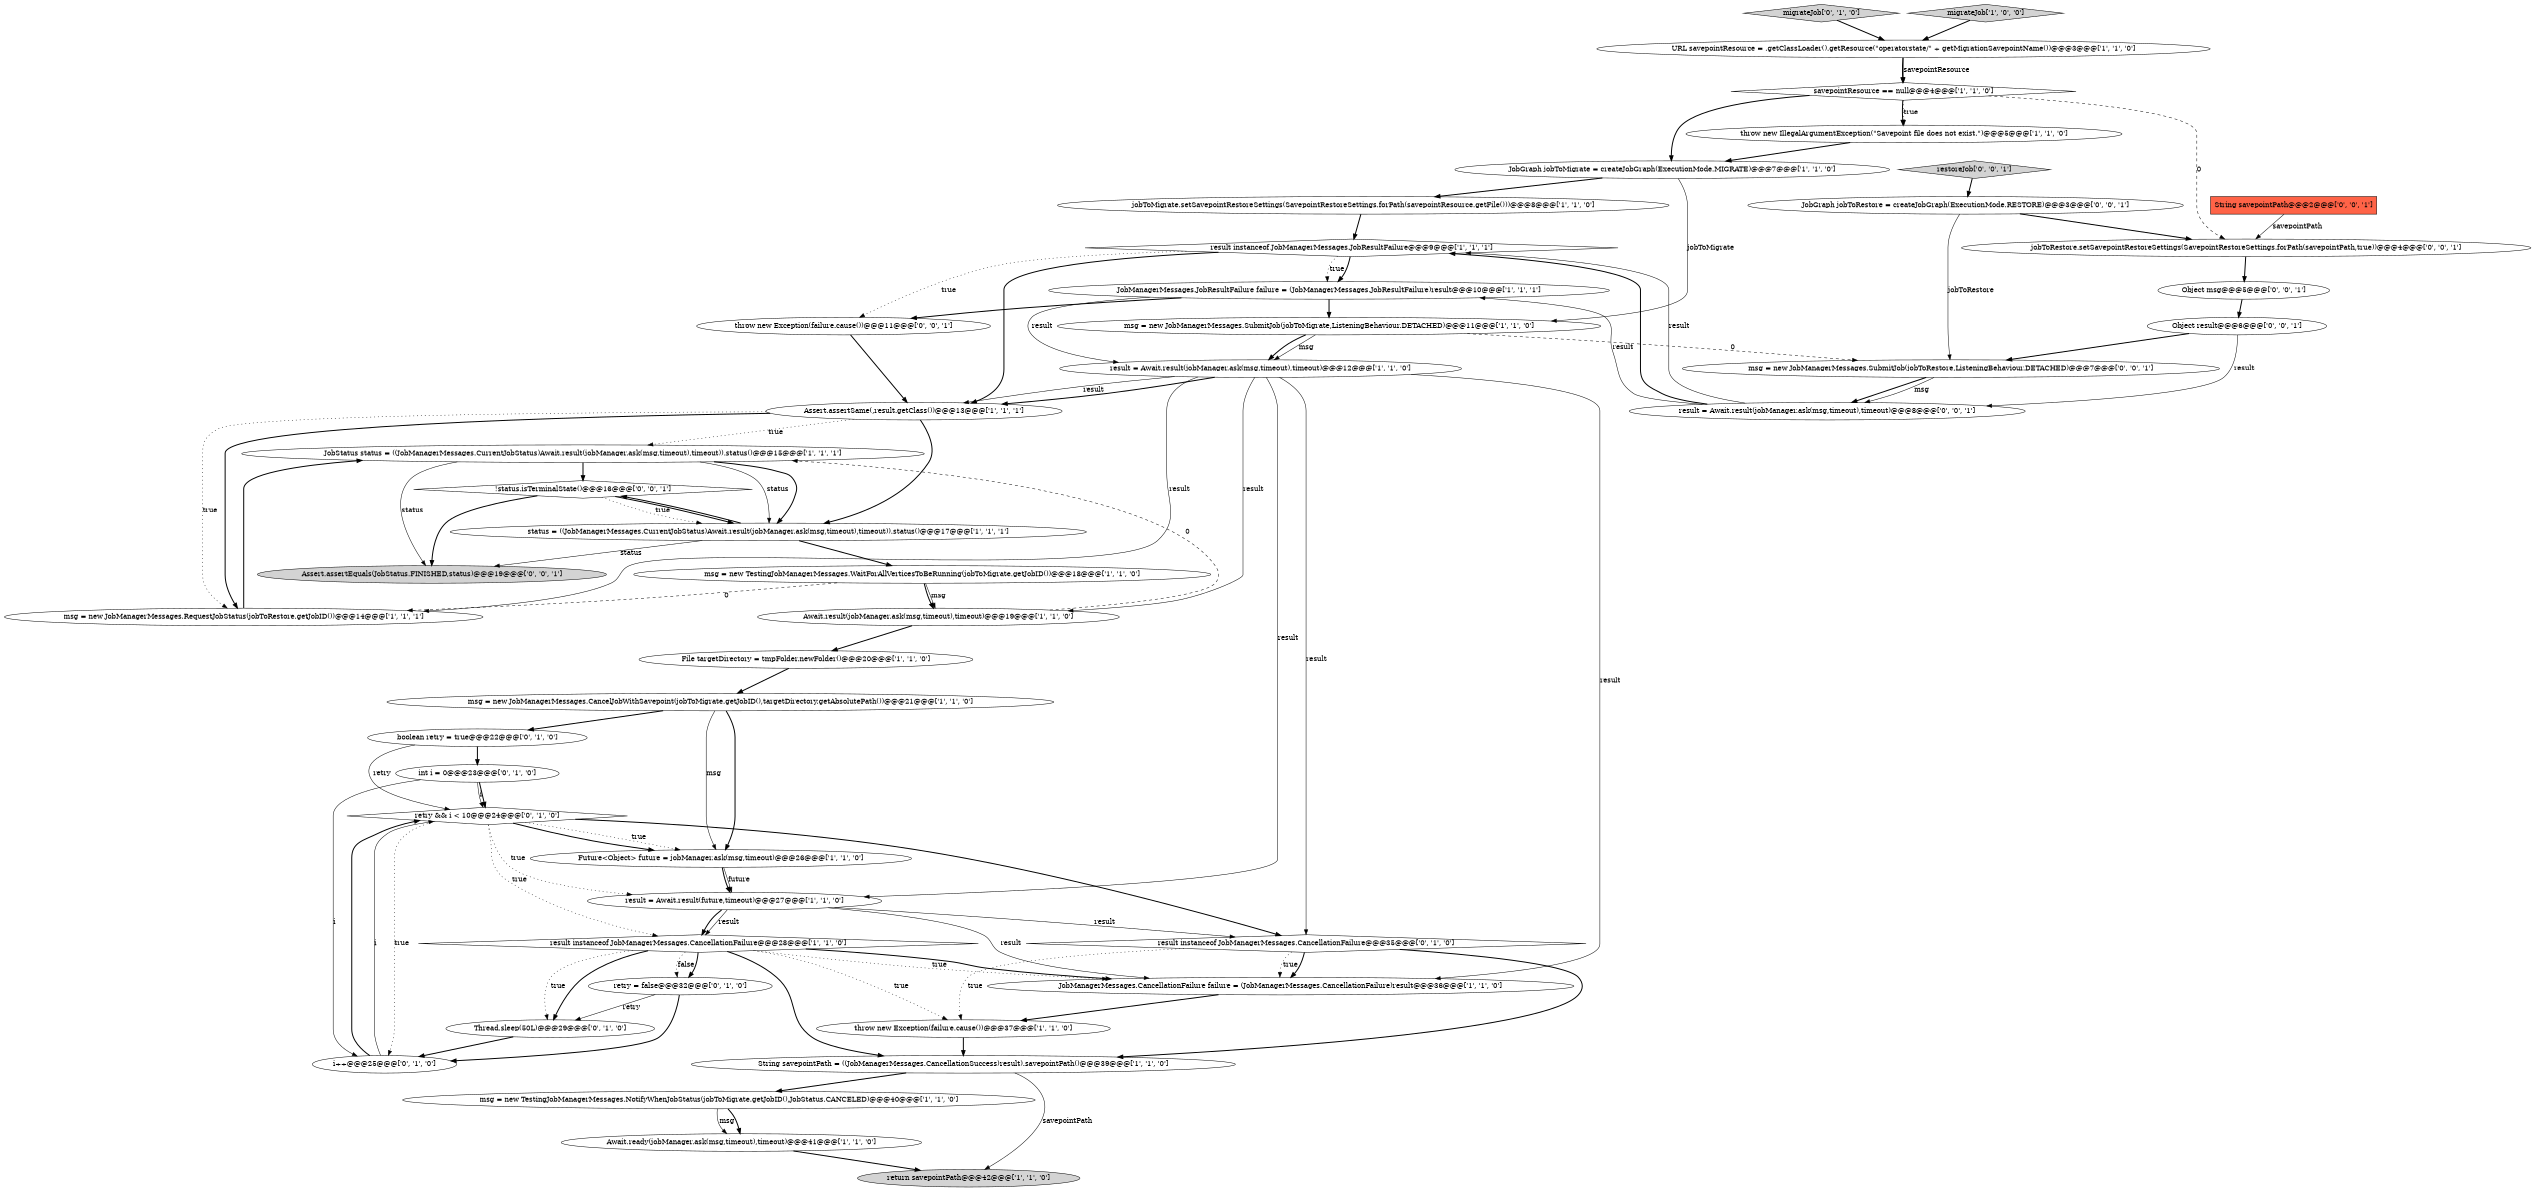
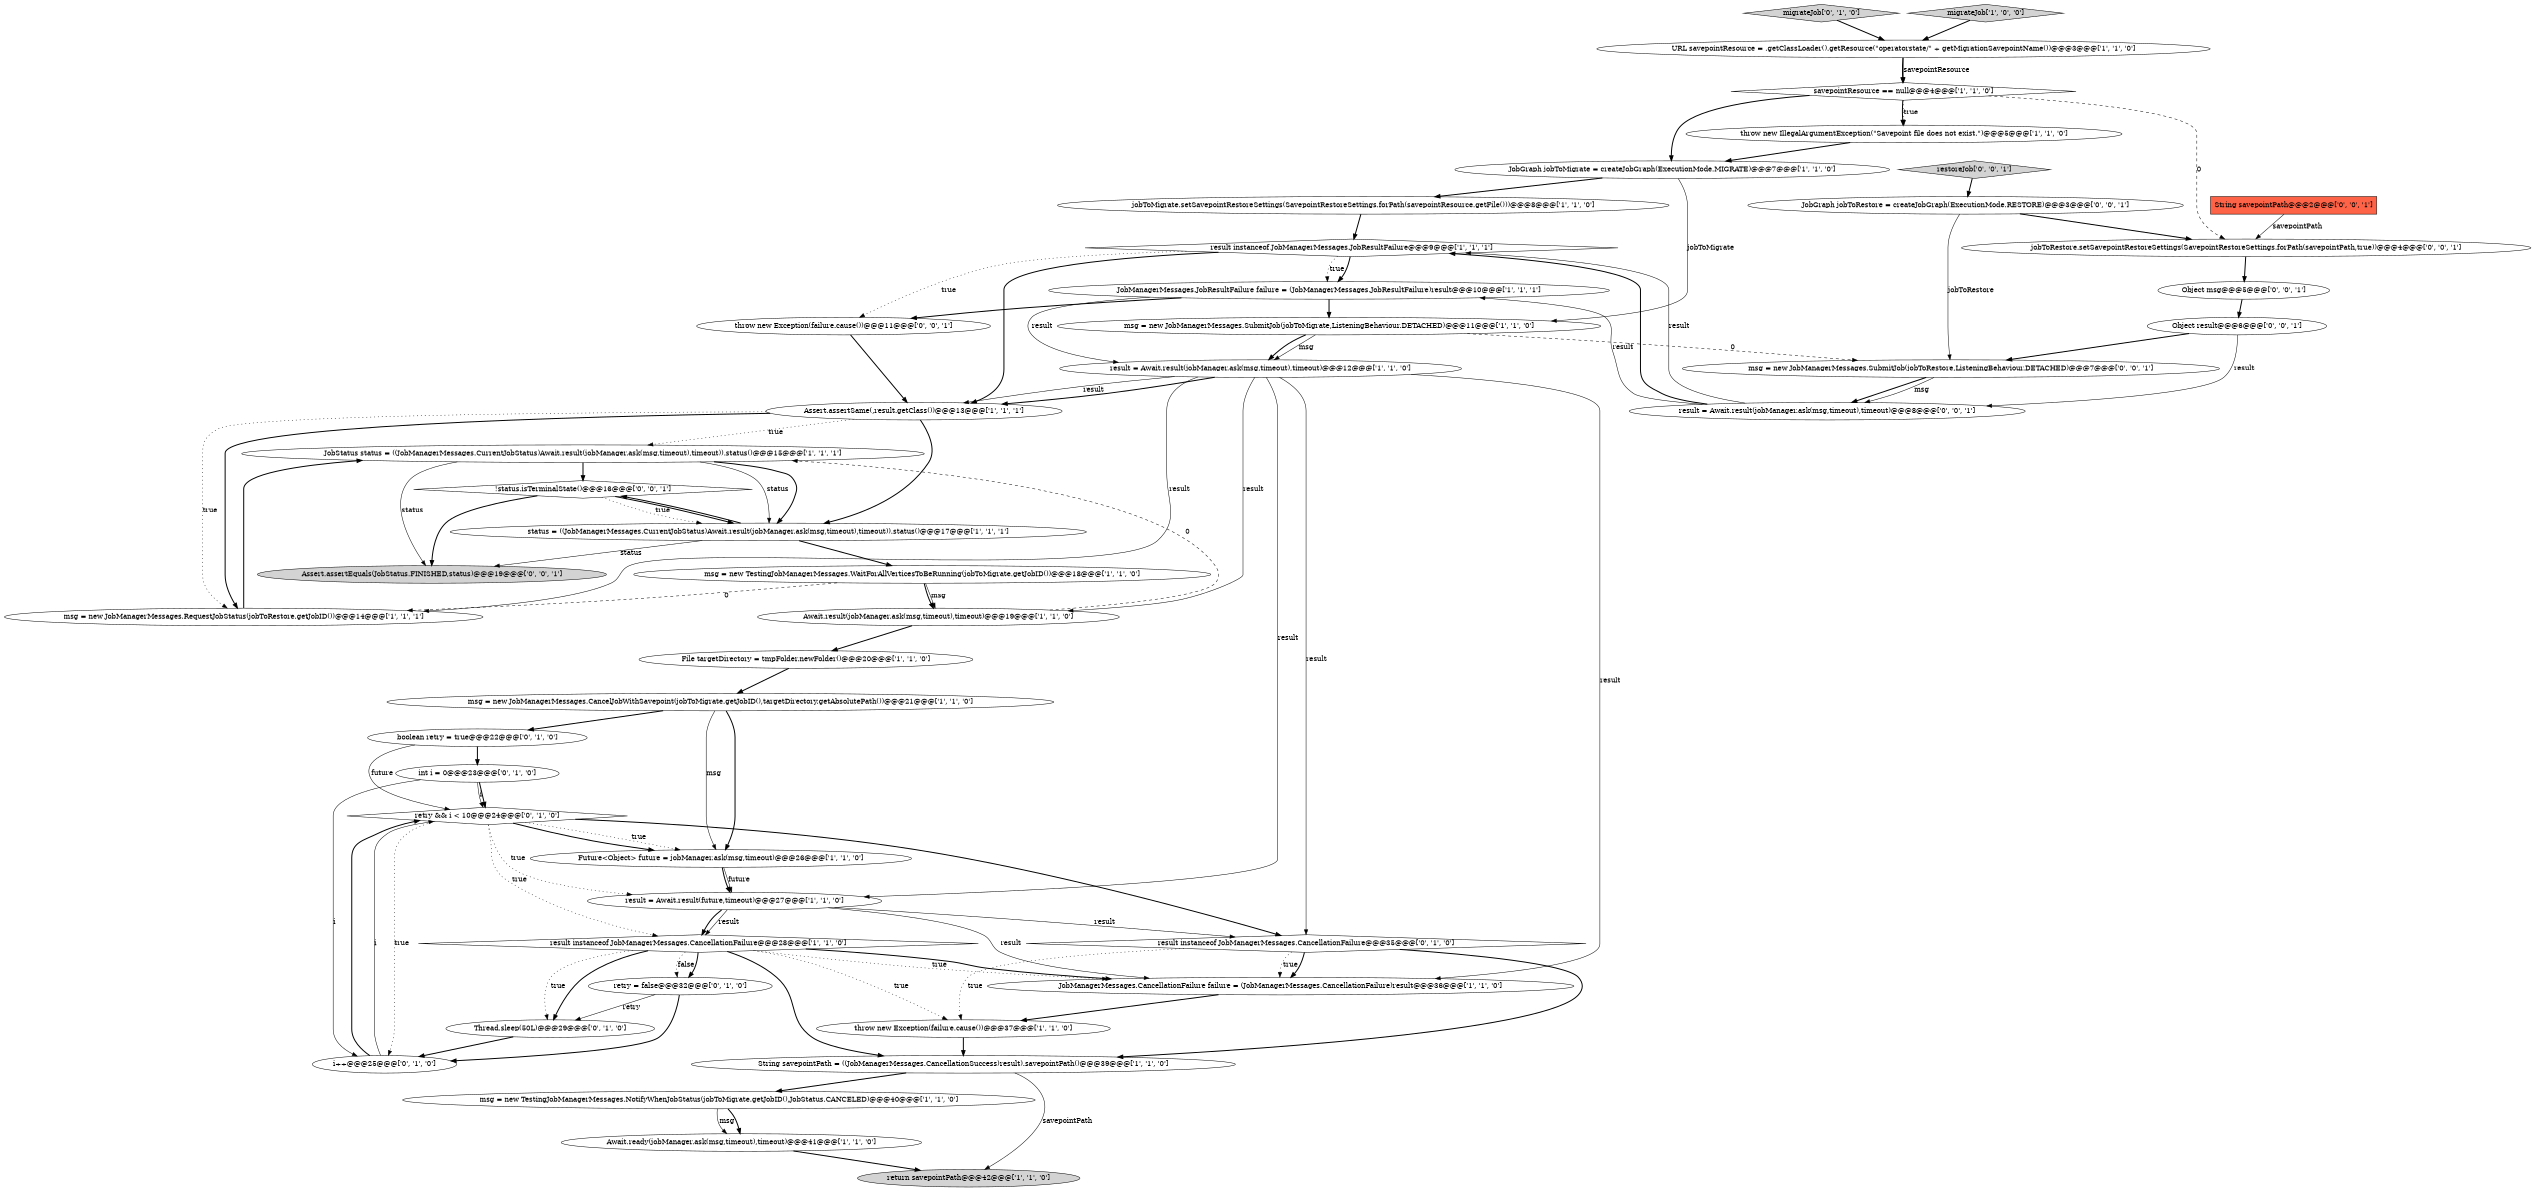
(382, 773) -> (382, 773)
